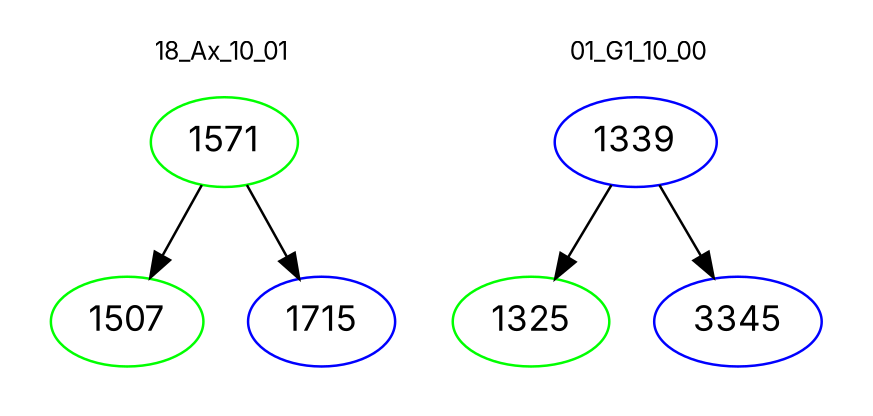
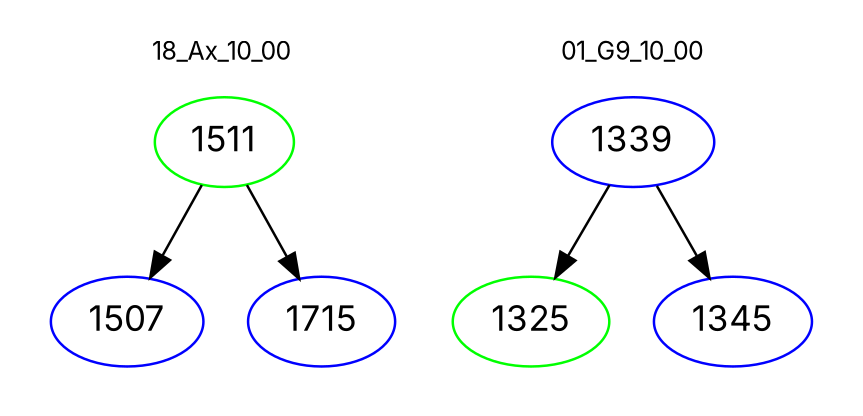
(222, 54) -> (222, 54)
(638, 54) -> (633, 54)
(224, 142) -> (224, 142)
(127, 322) -> (127, 322)
(738, 322) -> (733, 322)
